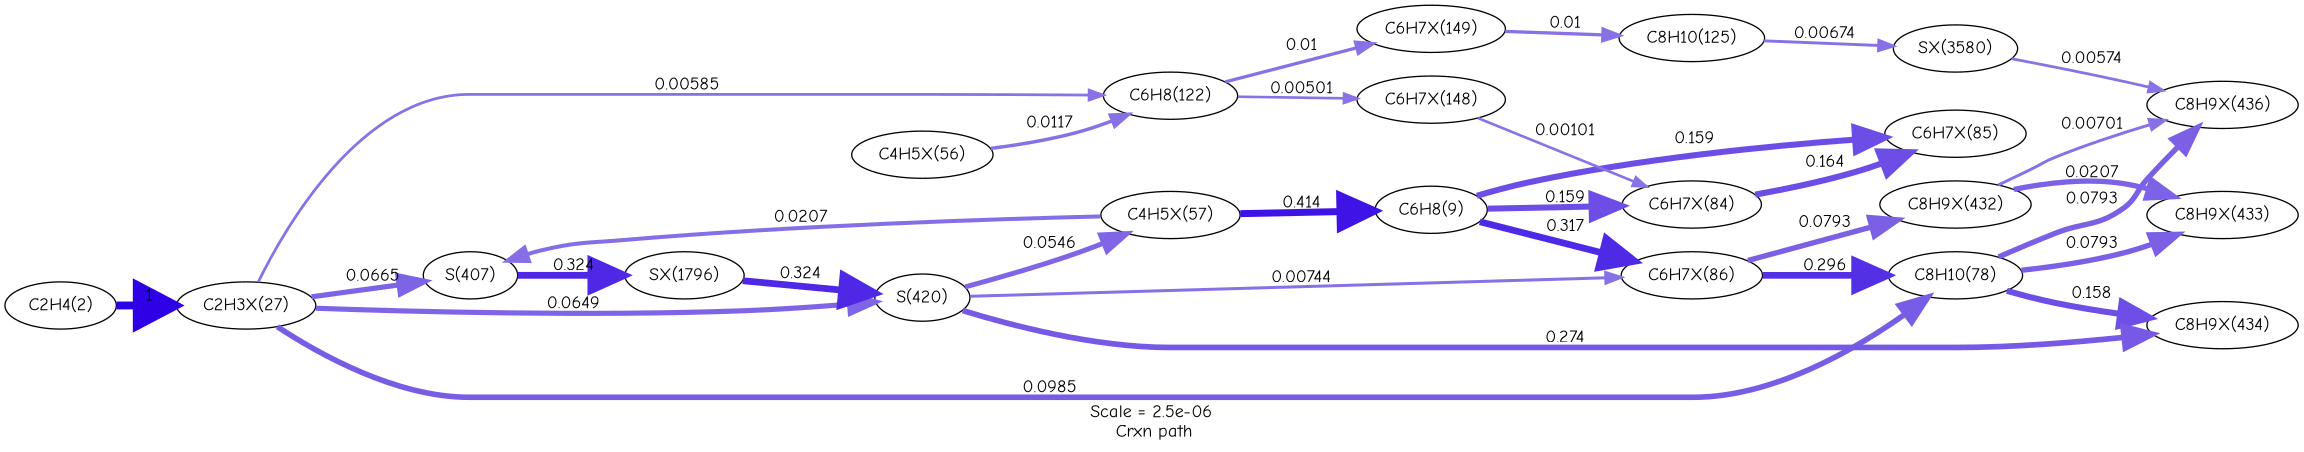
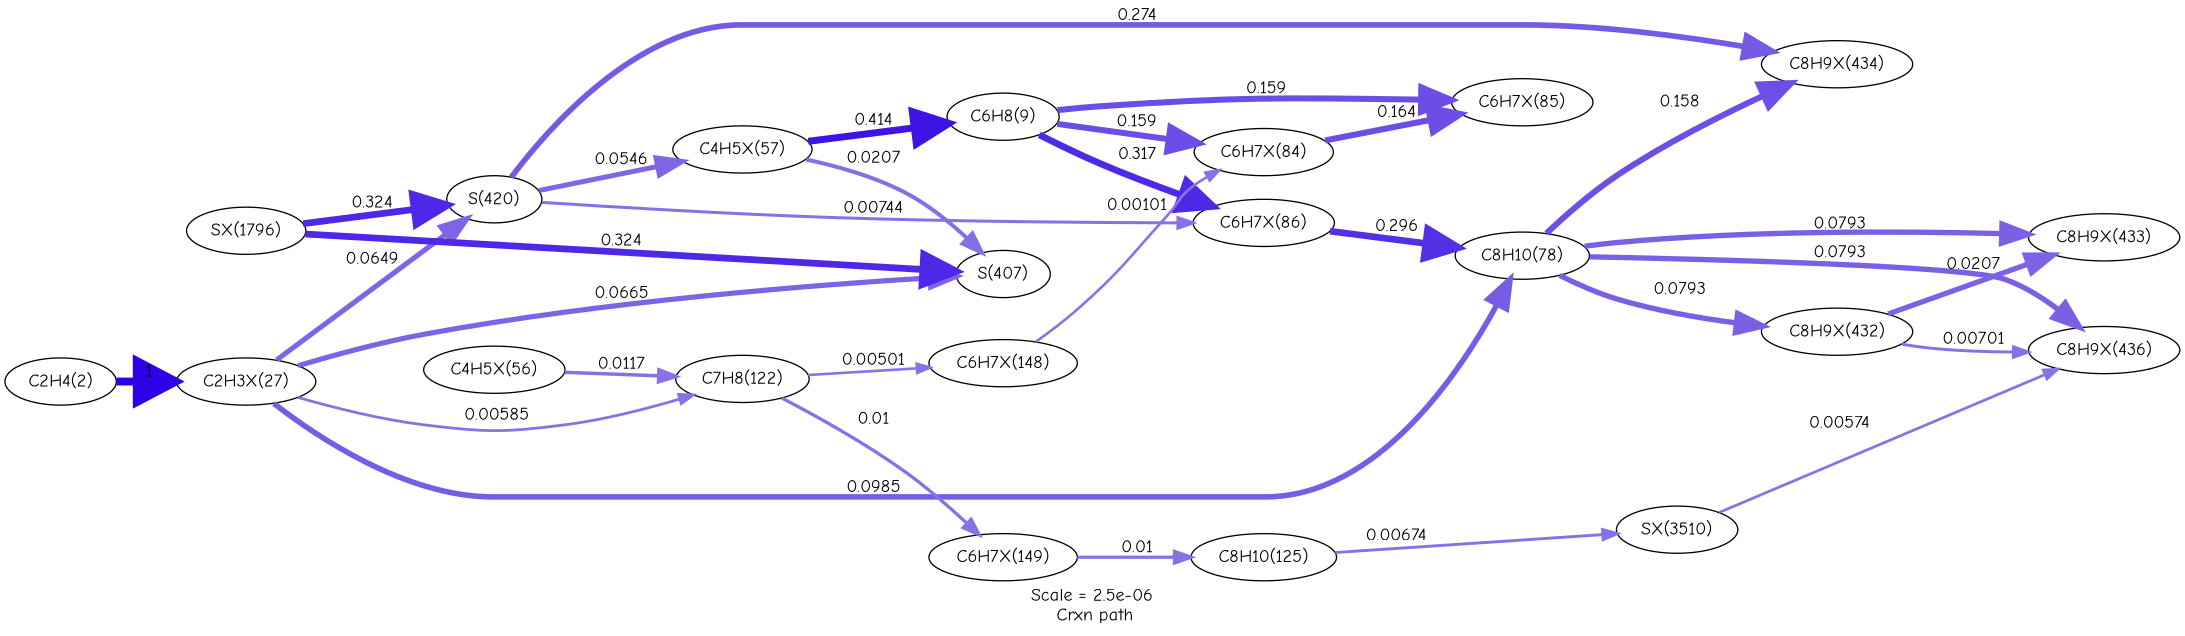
(1956, 49) -> (1677, 530)
(1170, 96) -> (742, 379)
(1810, 244) -> (1646, 307)
(554, 275) -> (614, 252)
